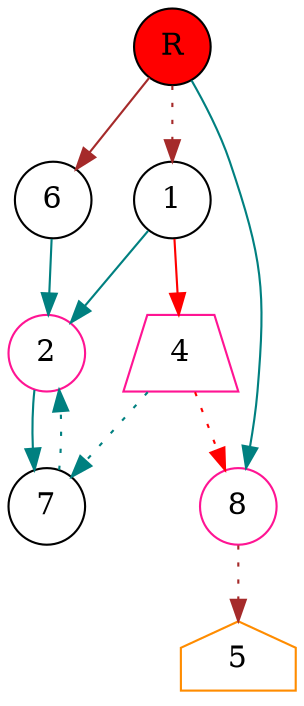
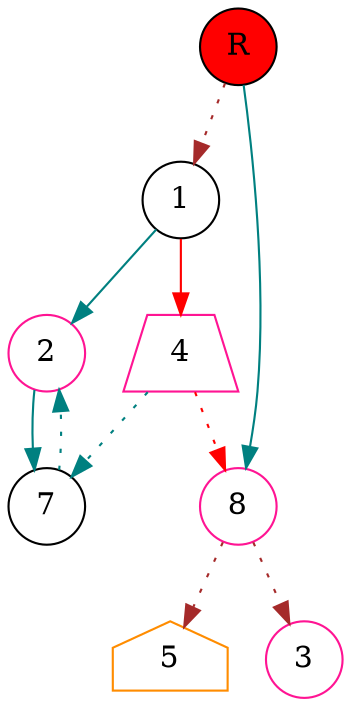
(53, 200) -> none
none -> (304, 660)
